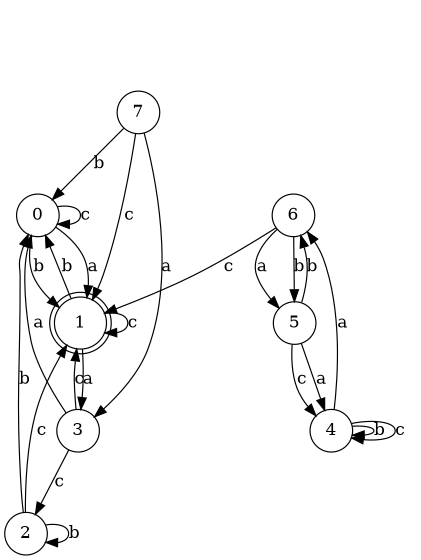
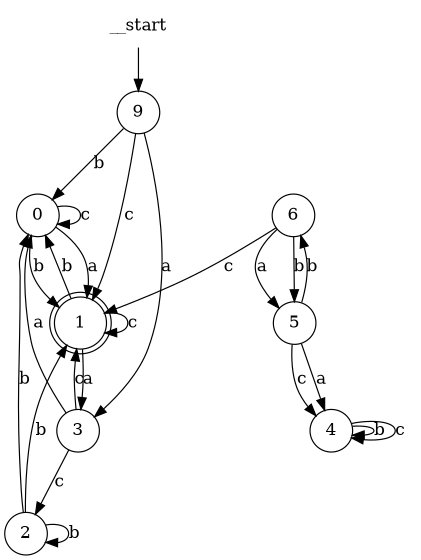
none -> (138, 26)
(138, 112) -> (138, 112)
(336, 324) -> none
(41, 431) -> (41, 431)
